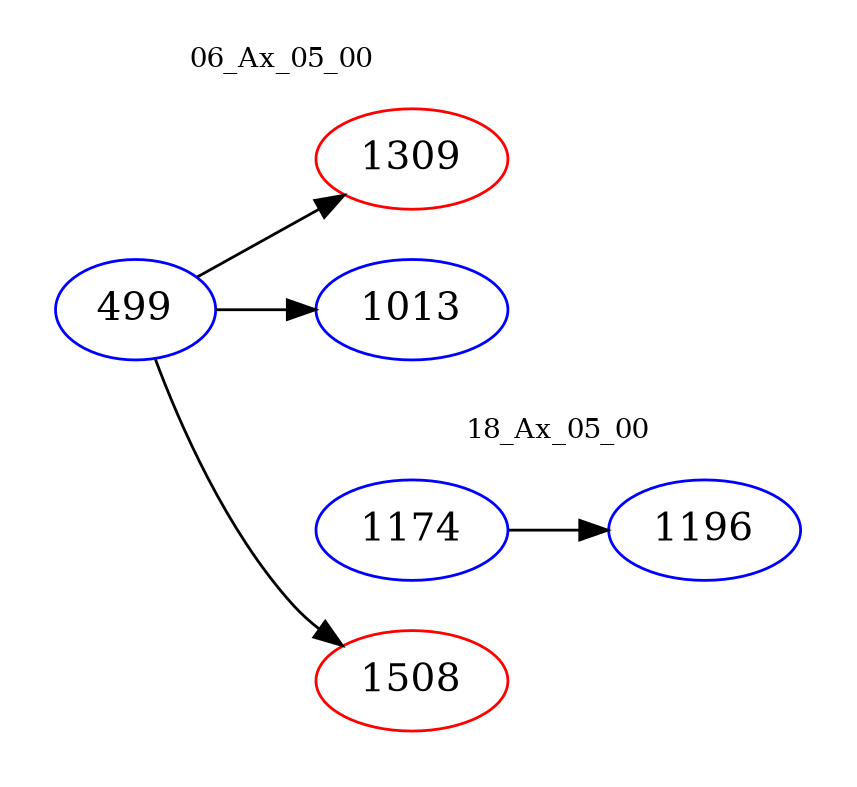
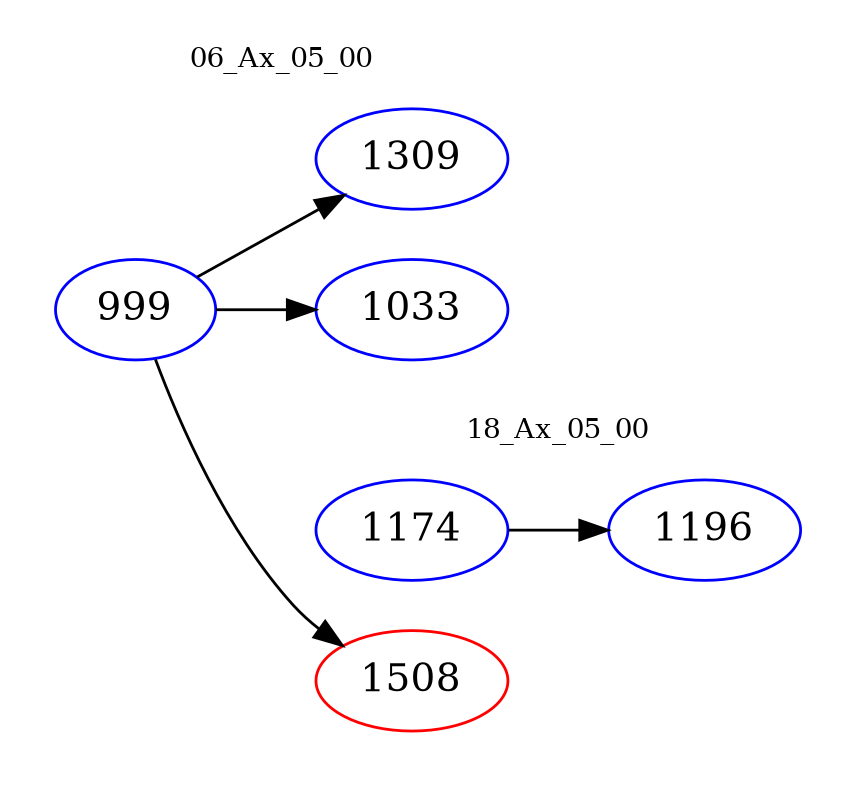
(412, 159) -> (412, 159)
(136, 310) -> (136, 310)
(412, 310) -> (412, 310)
